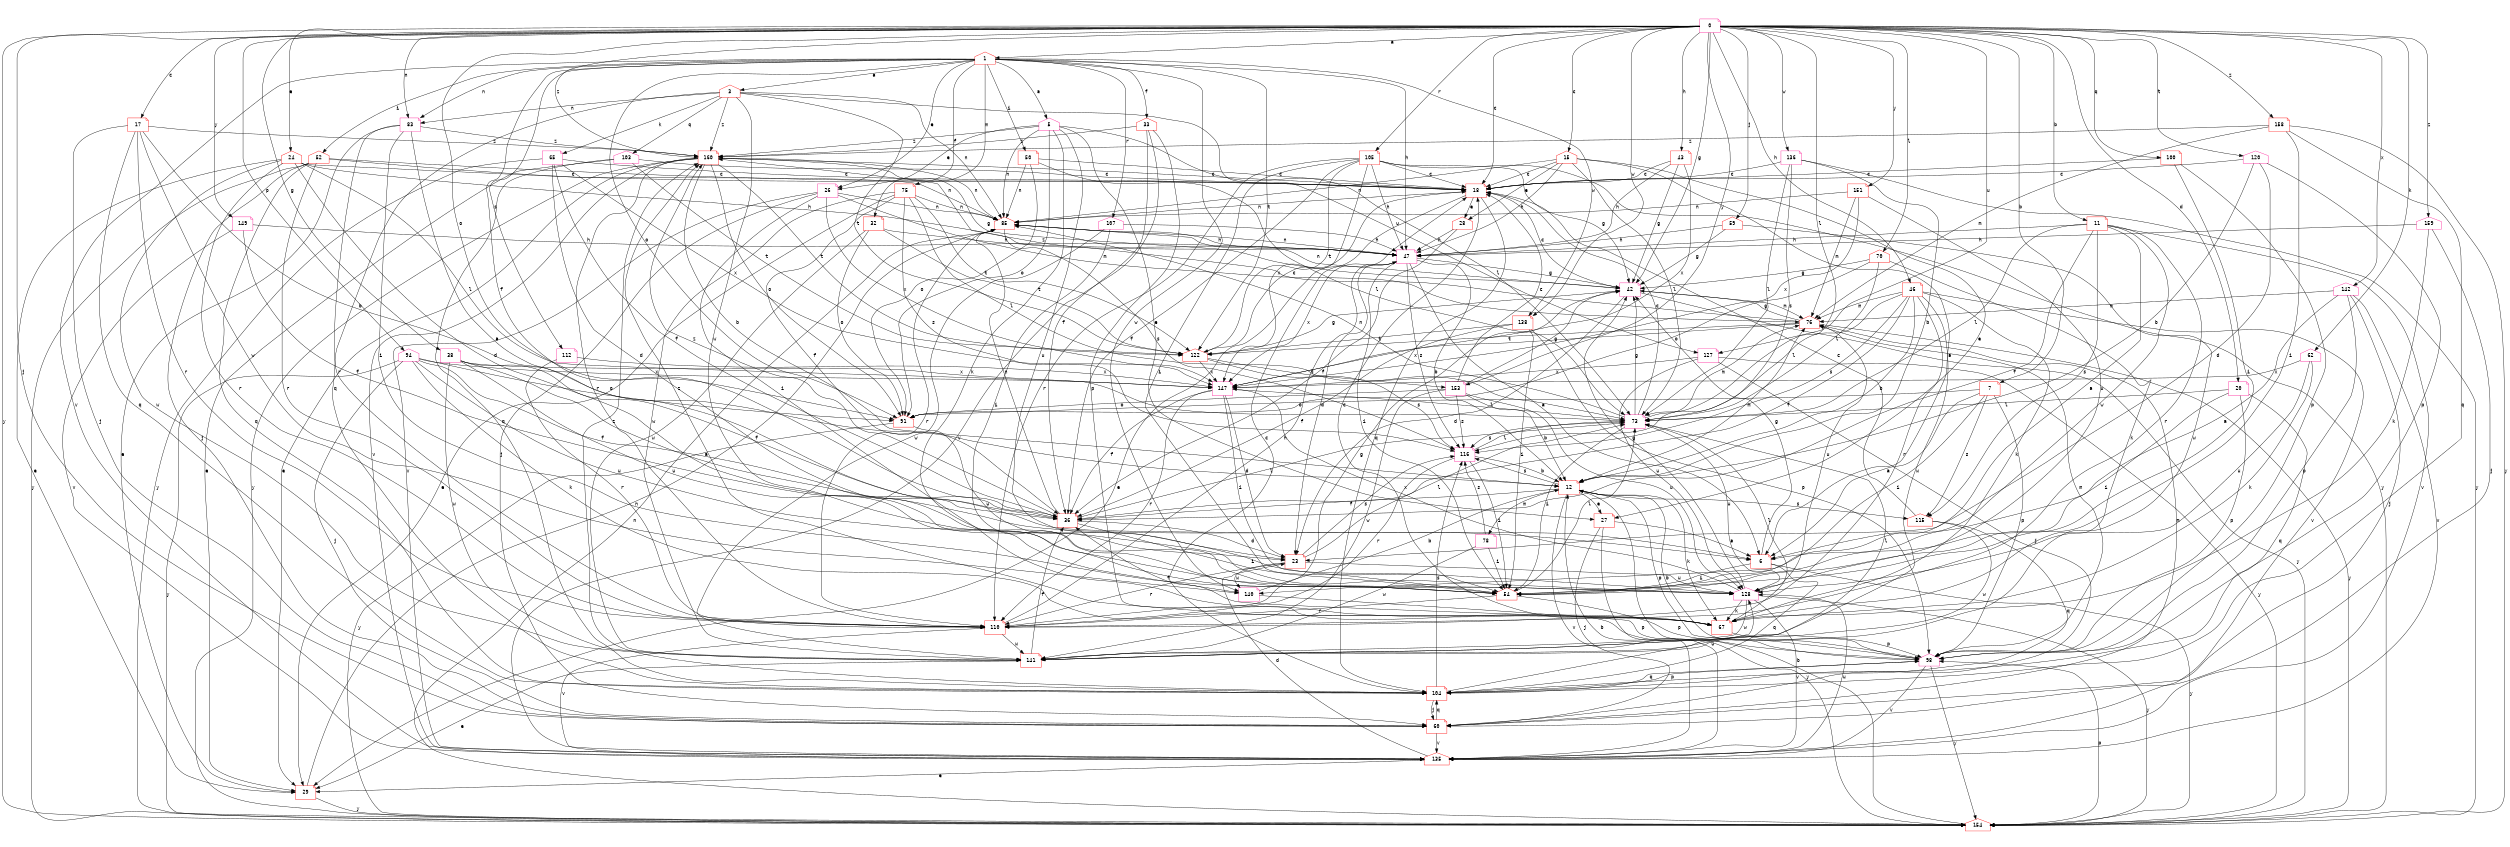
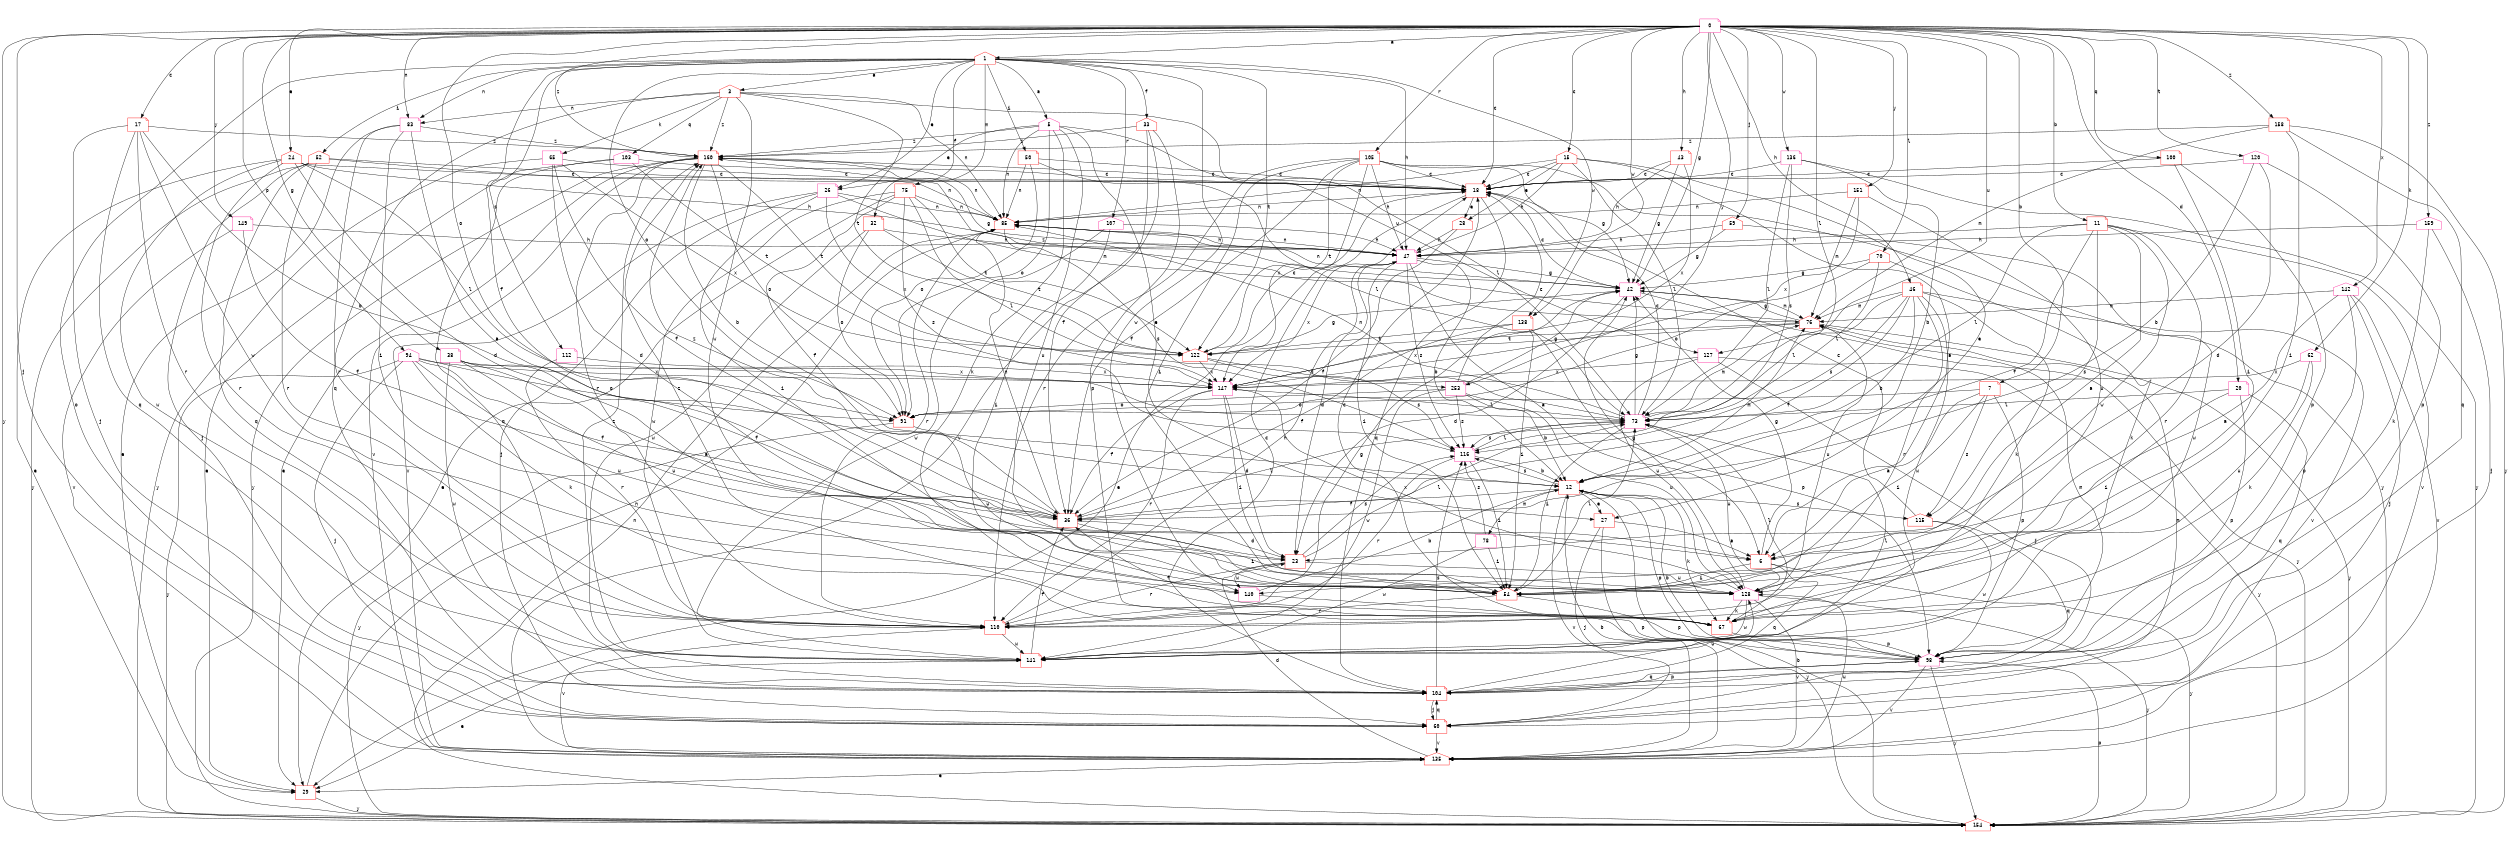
(1456, 389) -> (1456, 389)
(76, 405) -> (76, 405)
